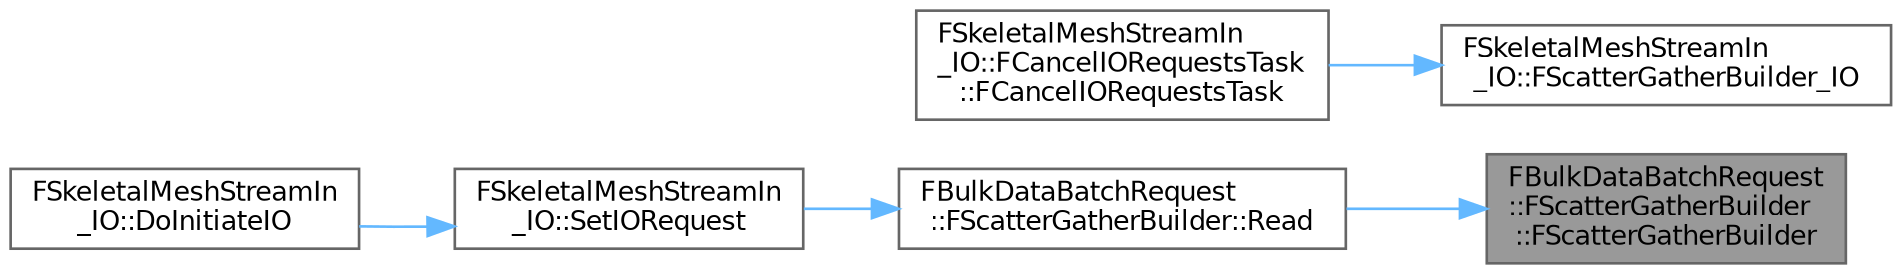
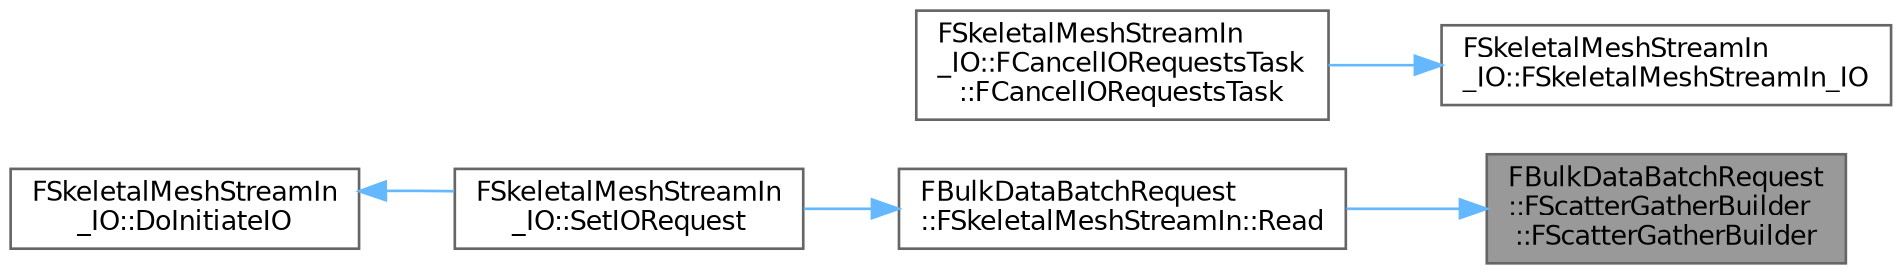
(1666, 65) -> (1666, 65)
(1122, 209) -> (1122, 209)
(393, 227) -> (420, 191)
